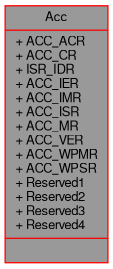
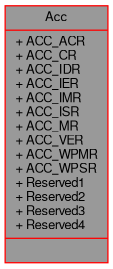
(45, 70) -> (48, 70)
